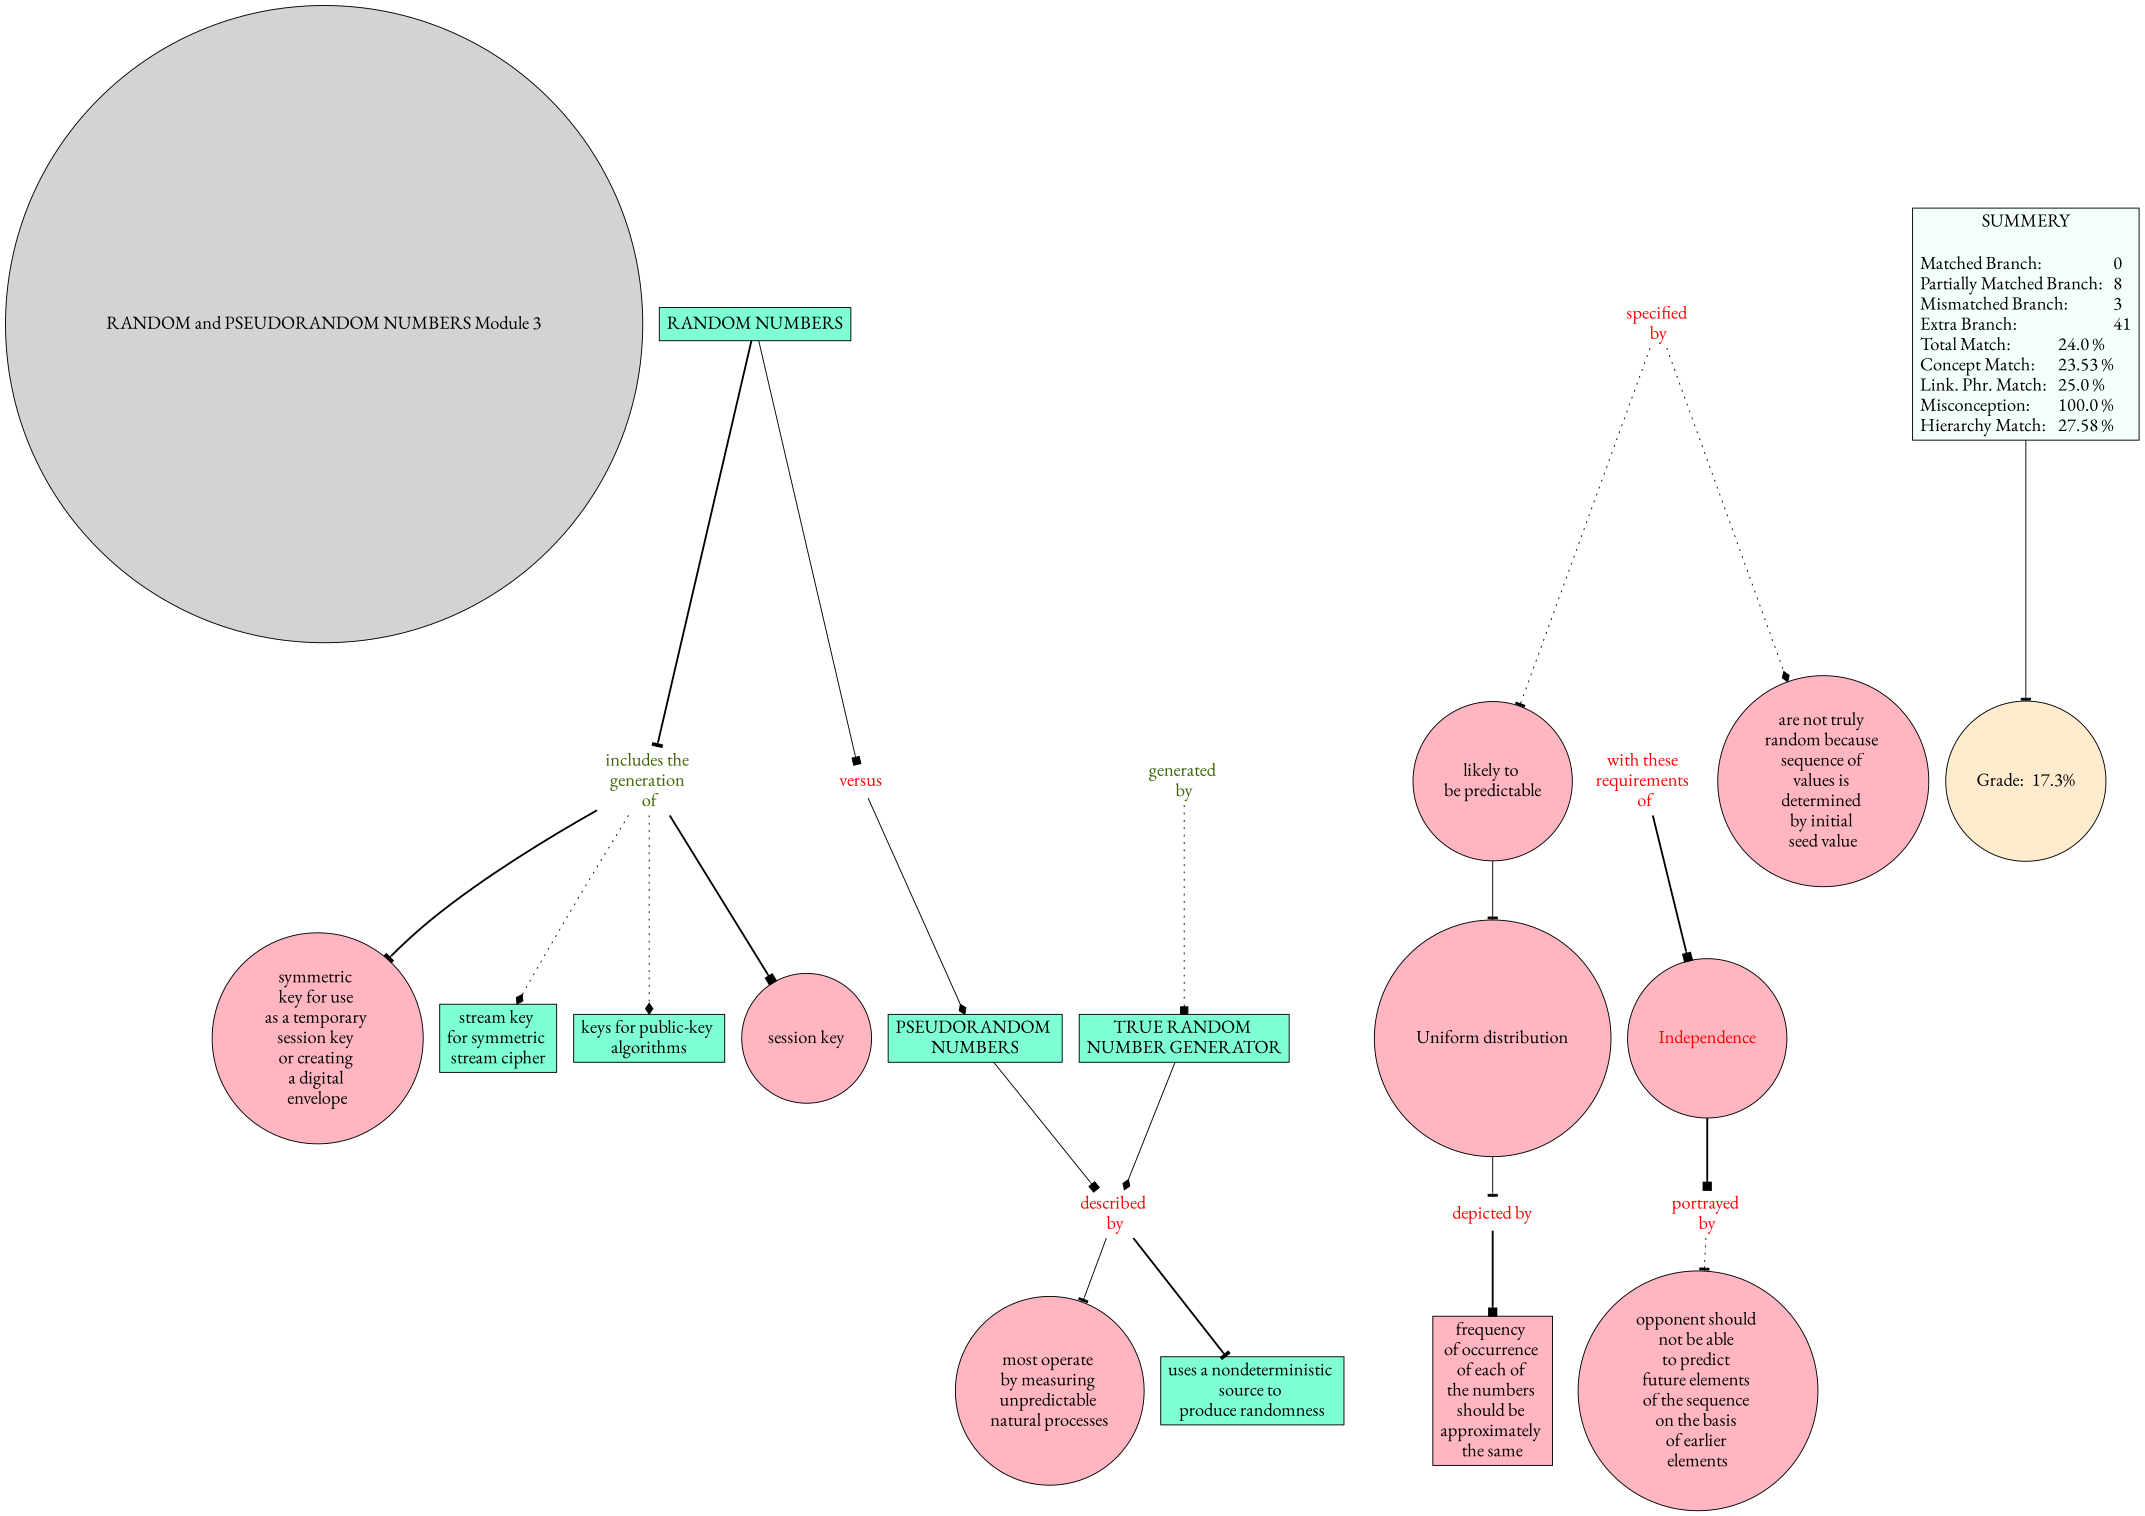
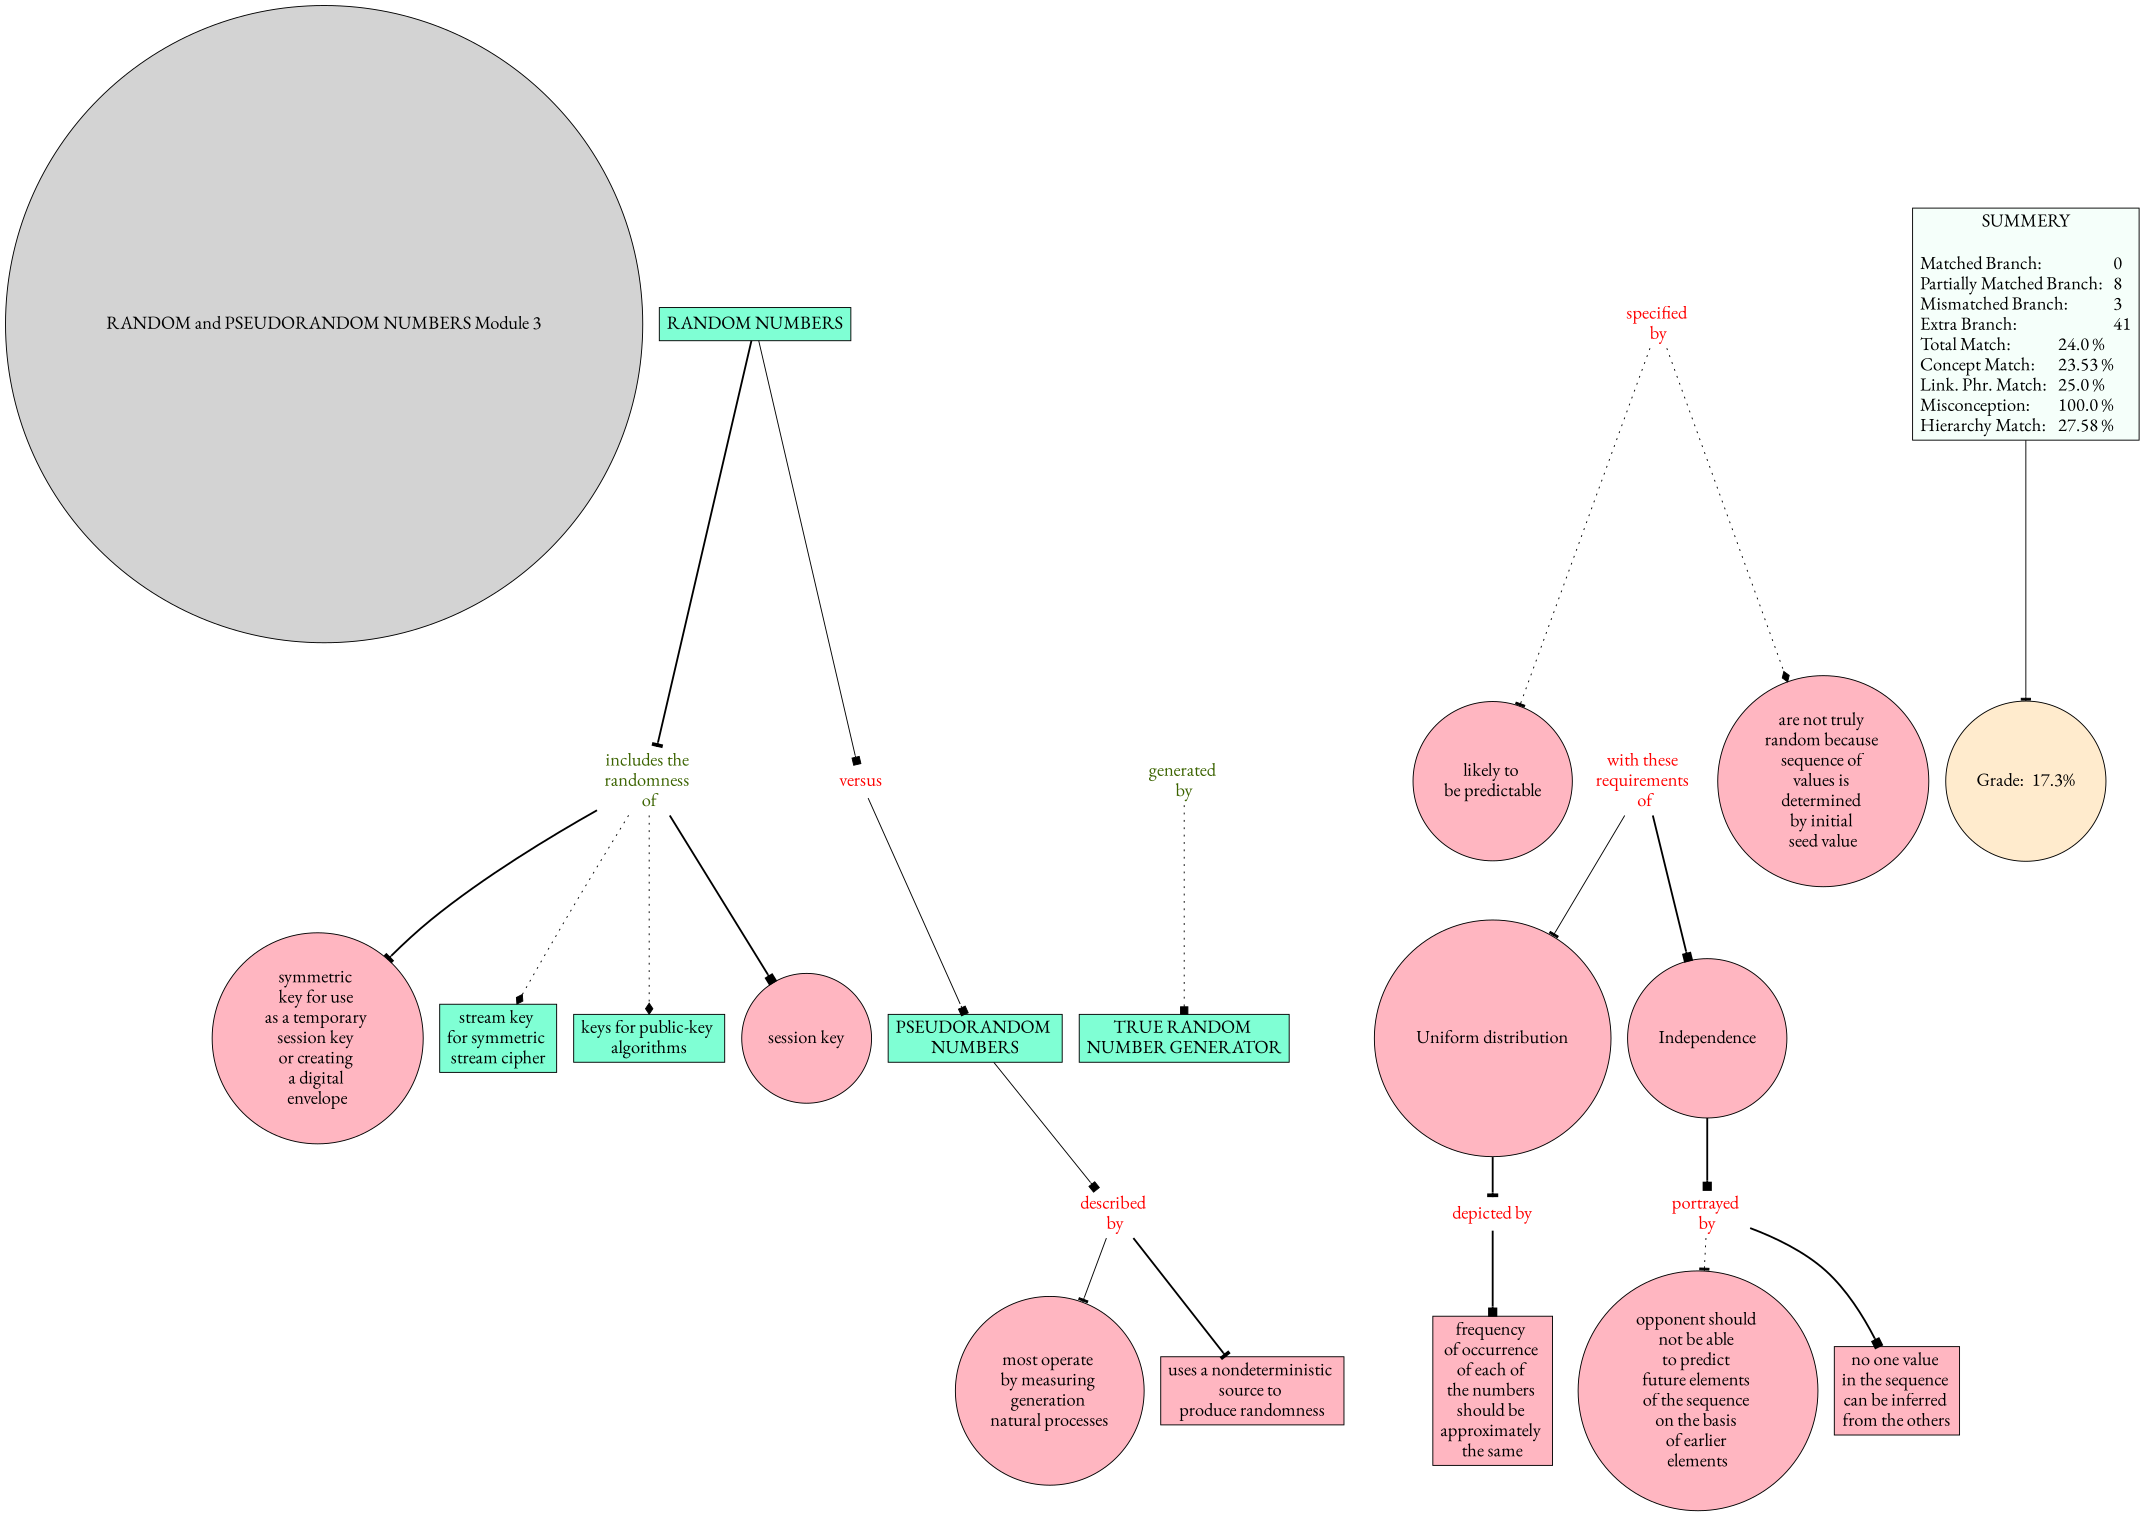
(649, 781) -> (649, 781)
(1493, 888) -> (1590, 874)
(914, 901) -> (914, 901)
(1707, 1038) -> (1707, 1038)
(1152, 1121) -> none
(1493, 1175) -> (1493, 1175)
(1050, 1391) -> (1050, 1391)
(1252, 1391) -> (1252, 1391)
none -> (1897, 1391)
